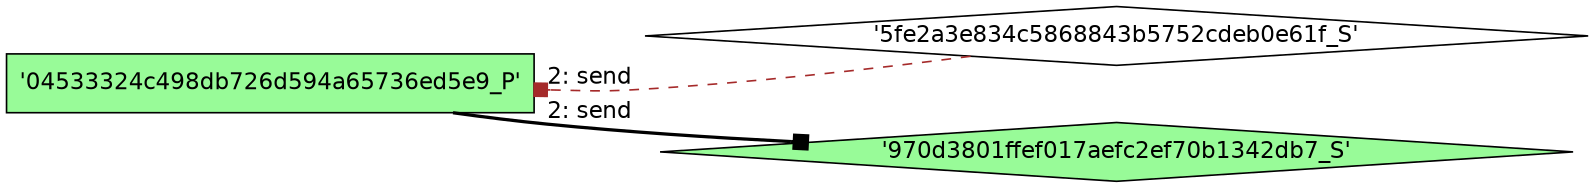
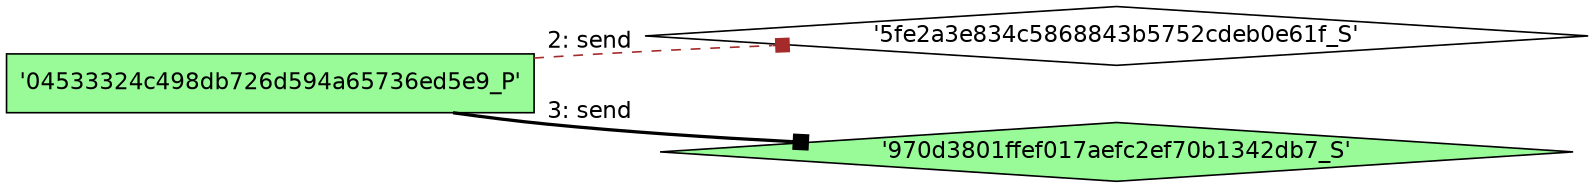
(761, 80) -> (653, 51)
(590, 112) -> (590, 112)
